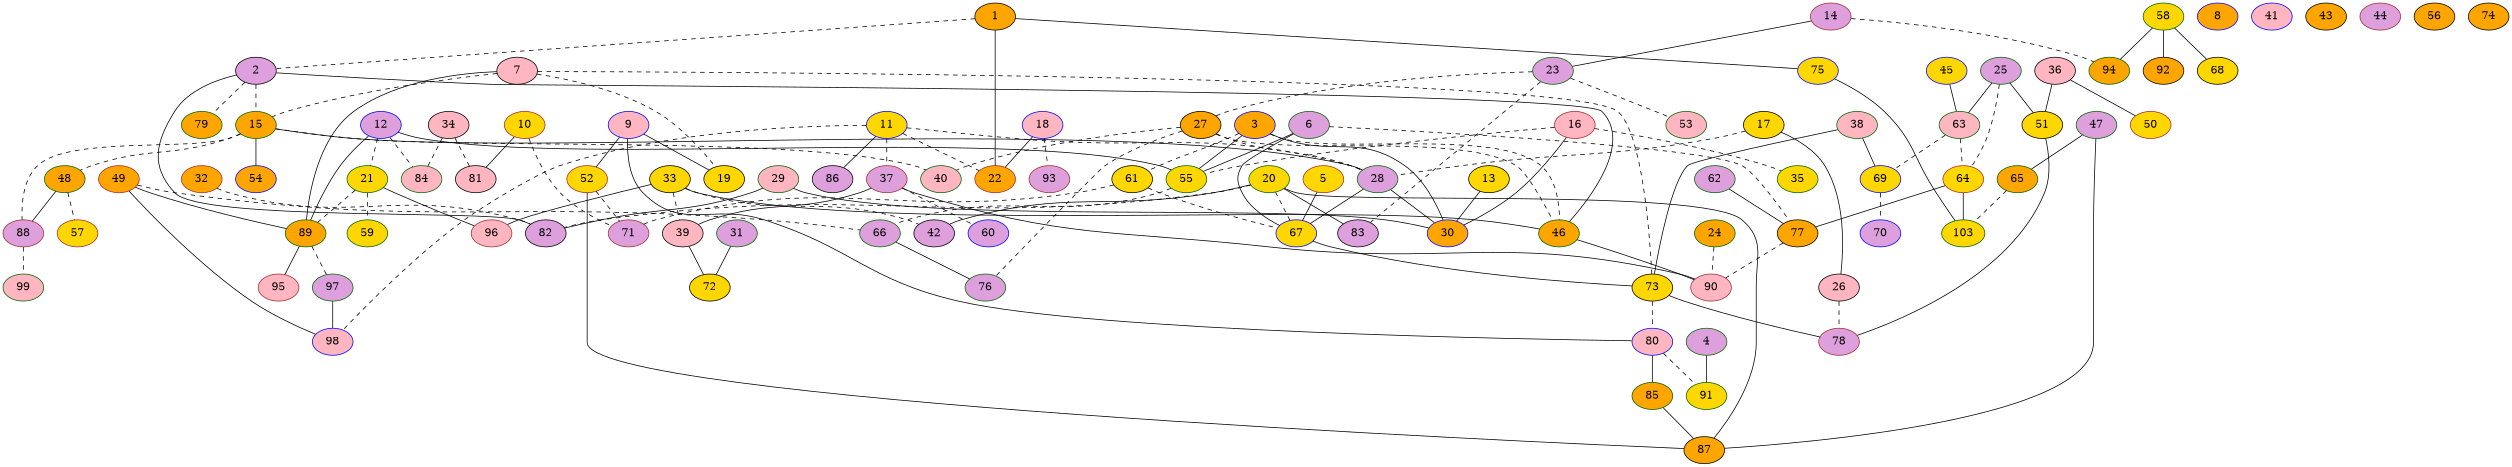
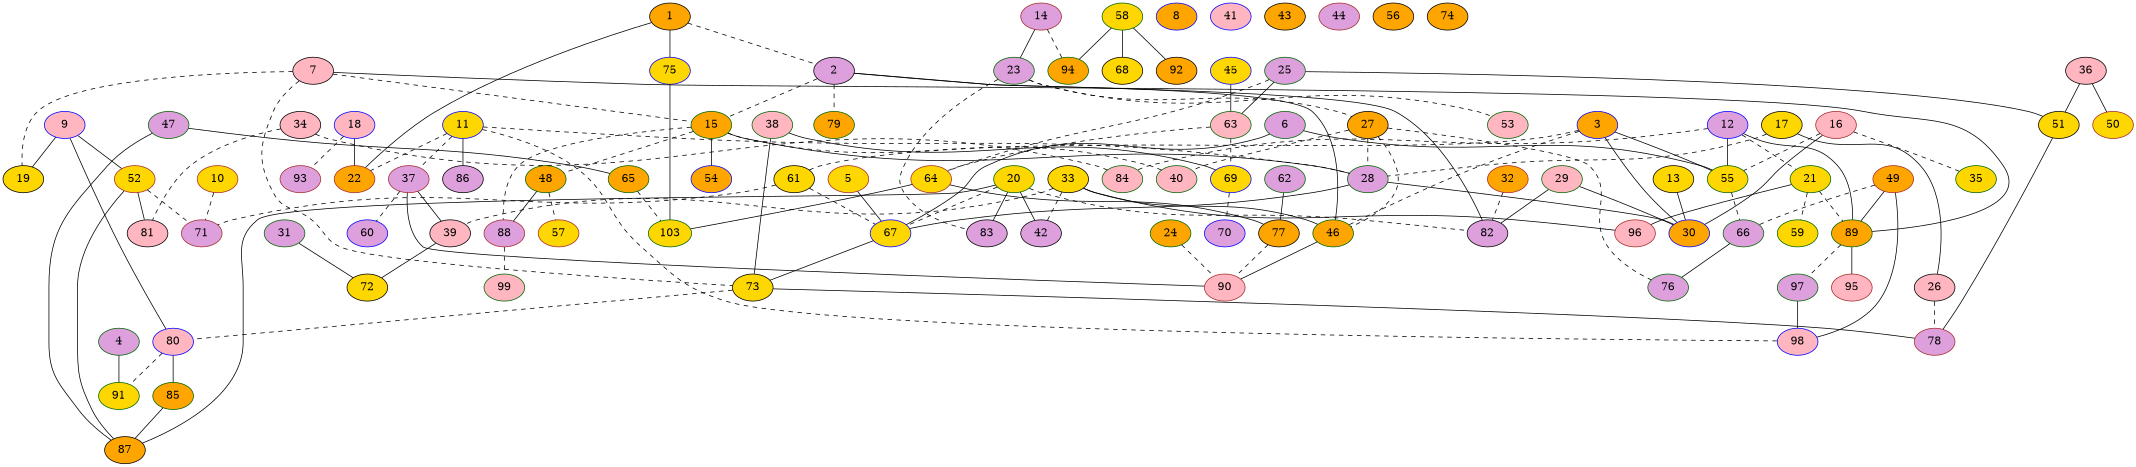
(1573, 142) -> none
(500, 152) -> (141, 206)
